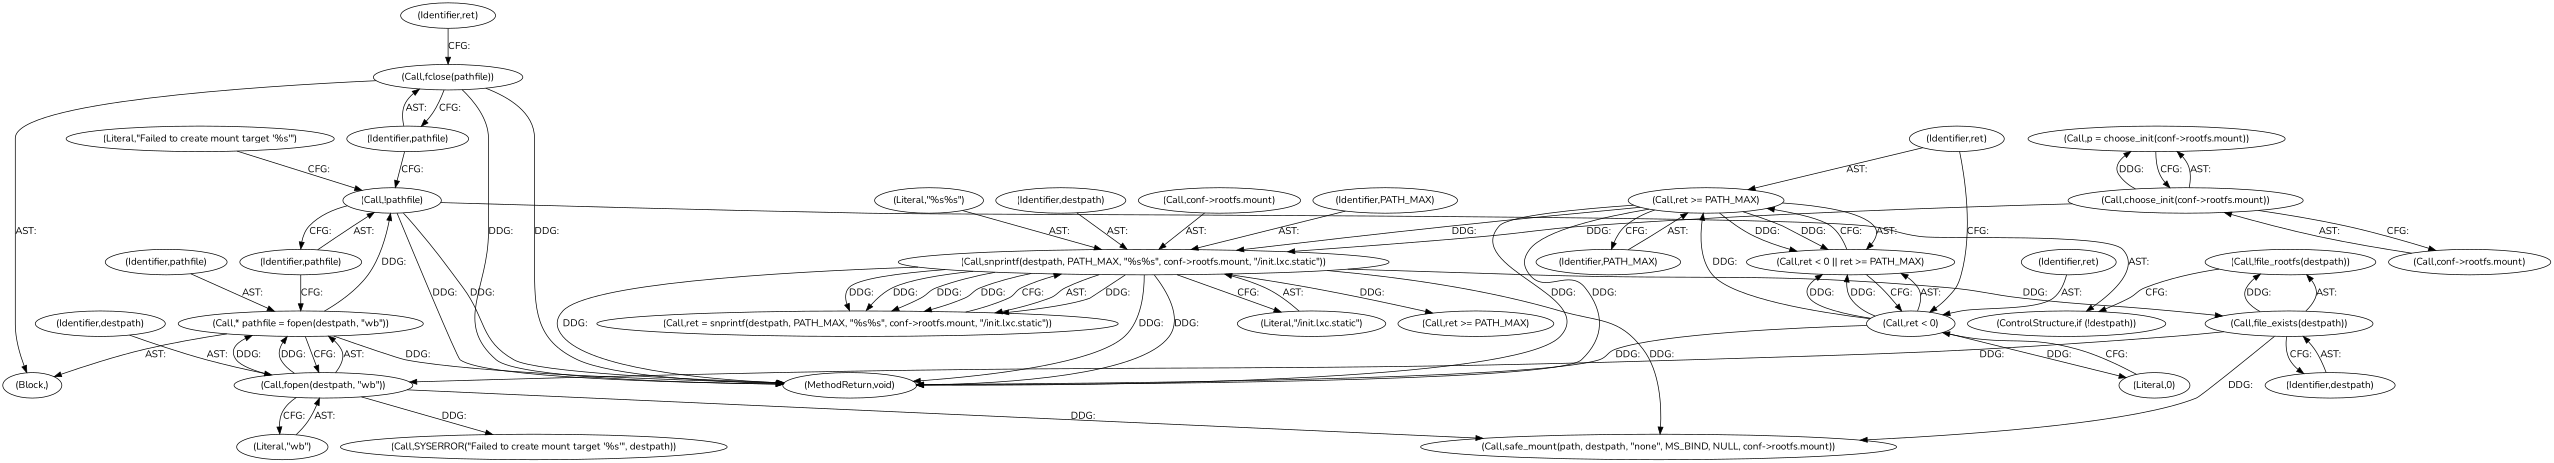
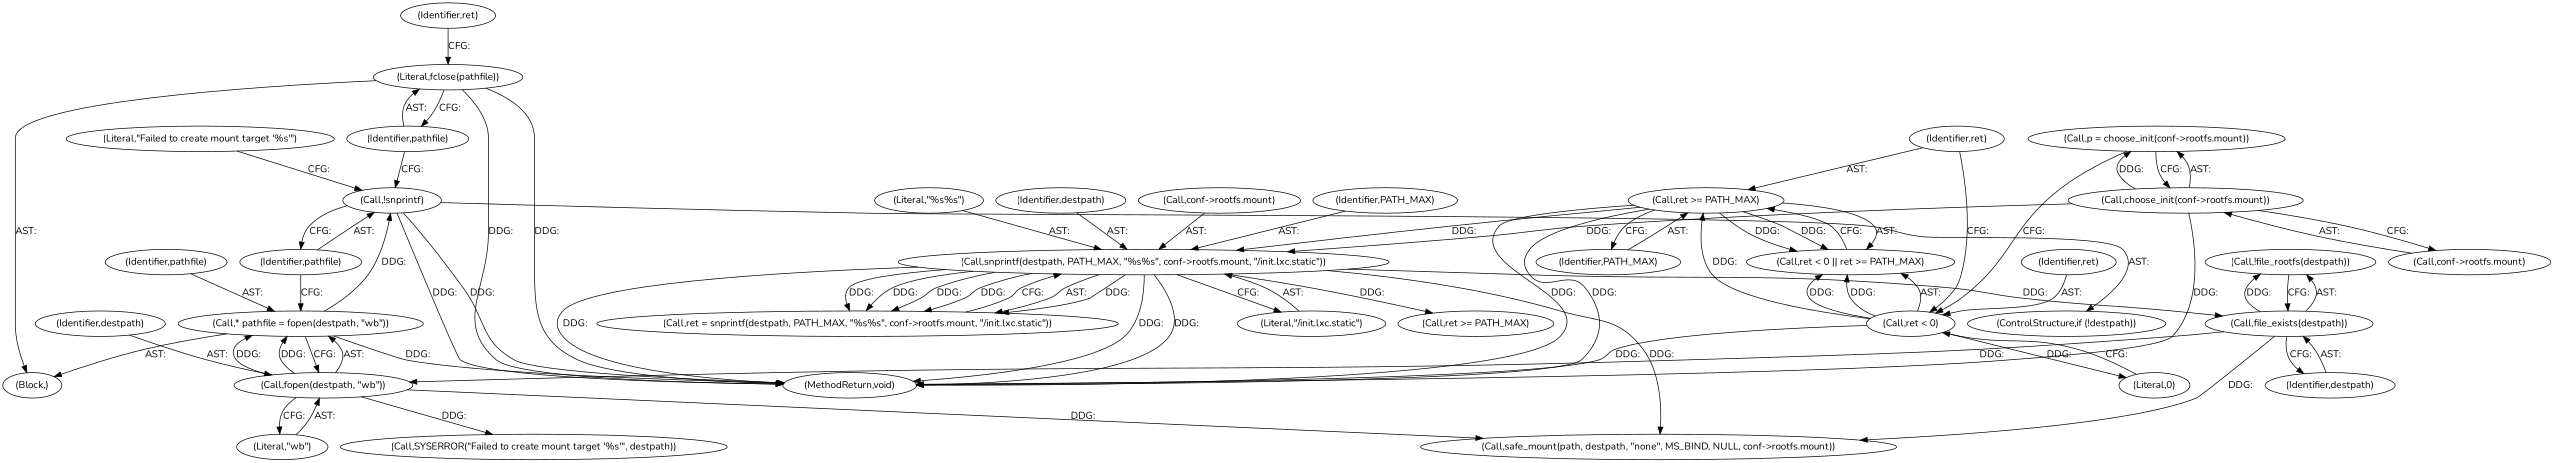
(448, 77) -> (448, 77)
(392, 200) -> (392, 200)
(2160, 282) -> (2288, 289)
(1883, 289) -> (2027, 222)
none -> (1614, 375)
